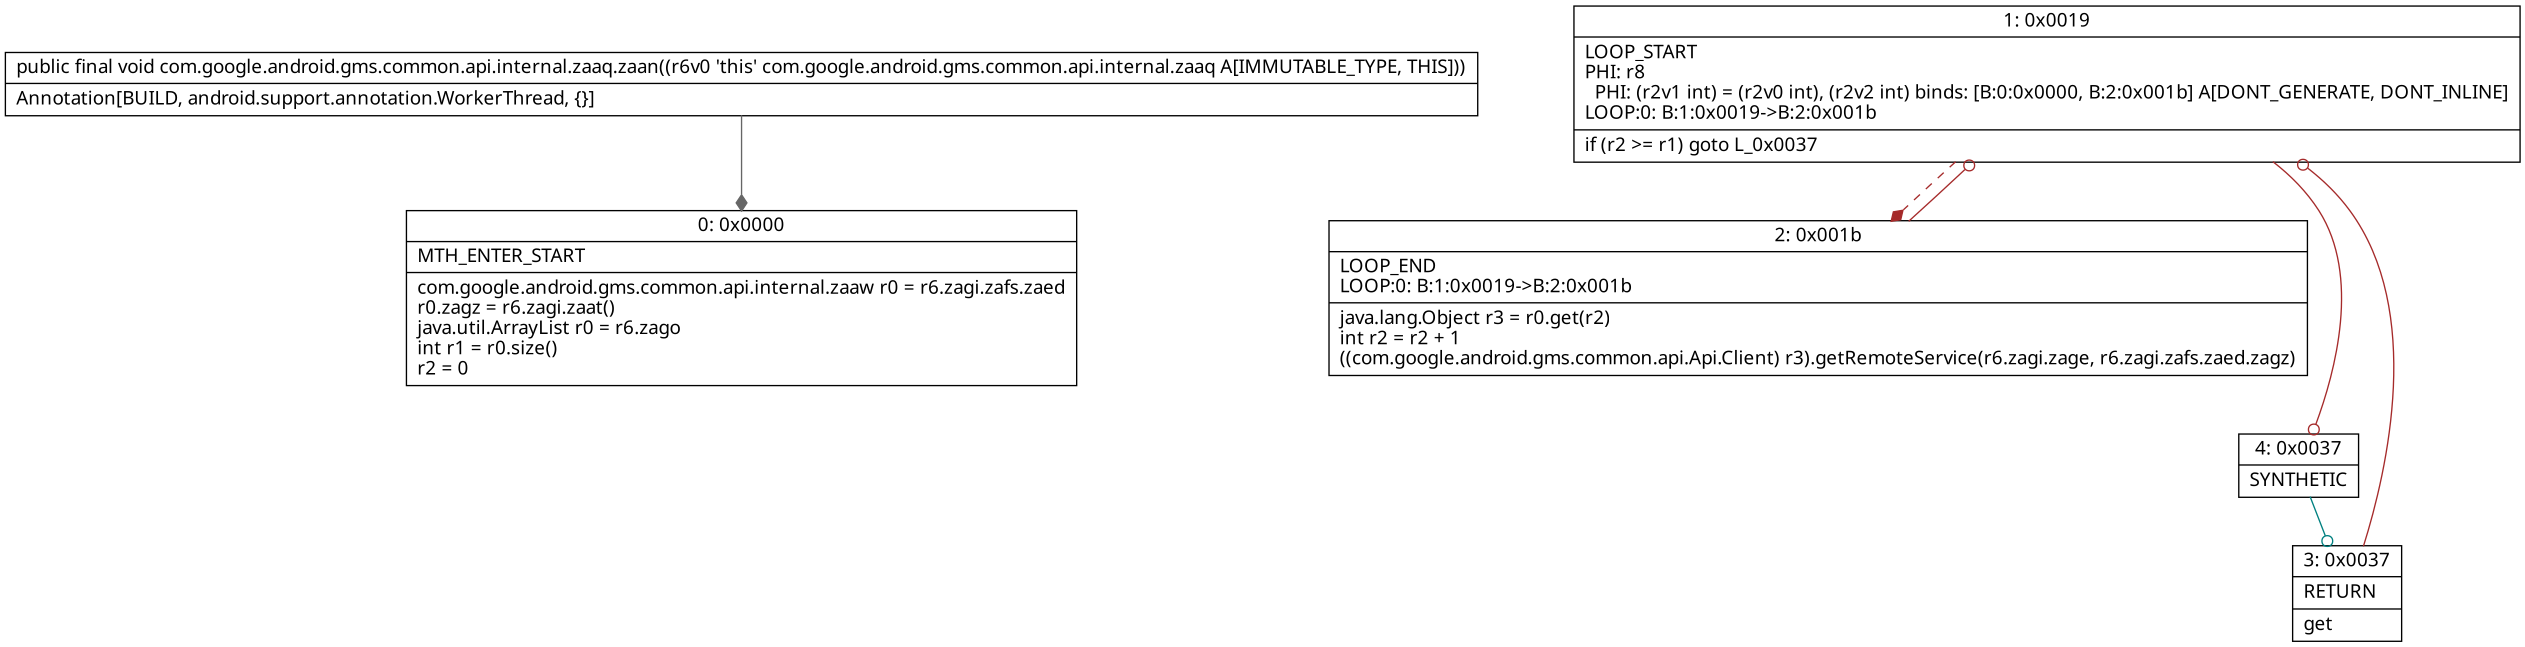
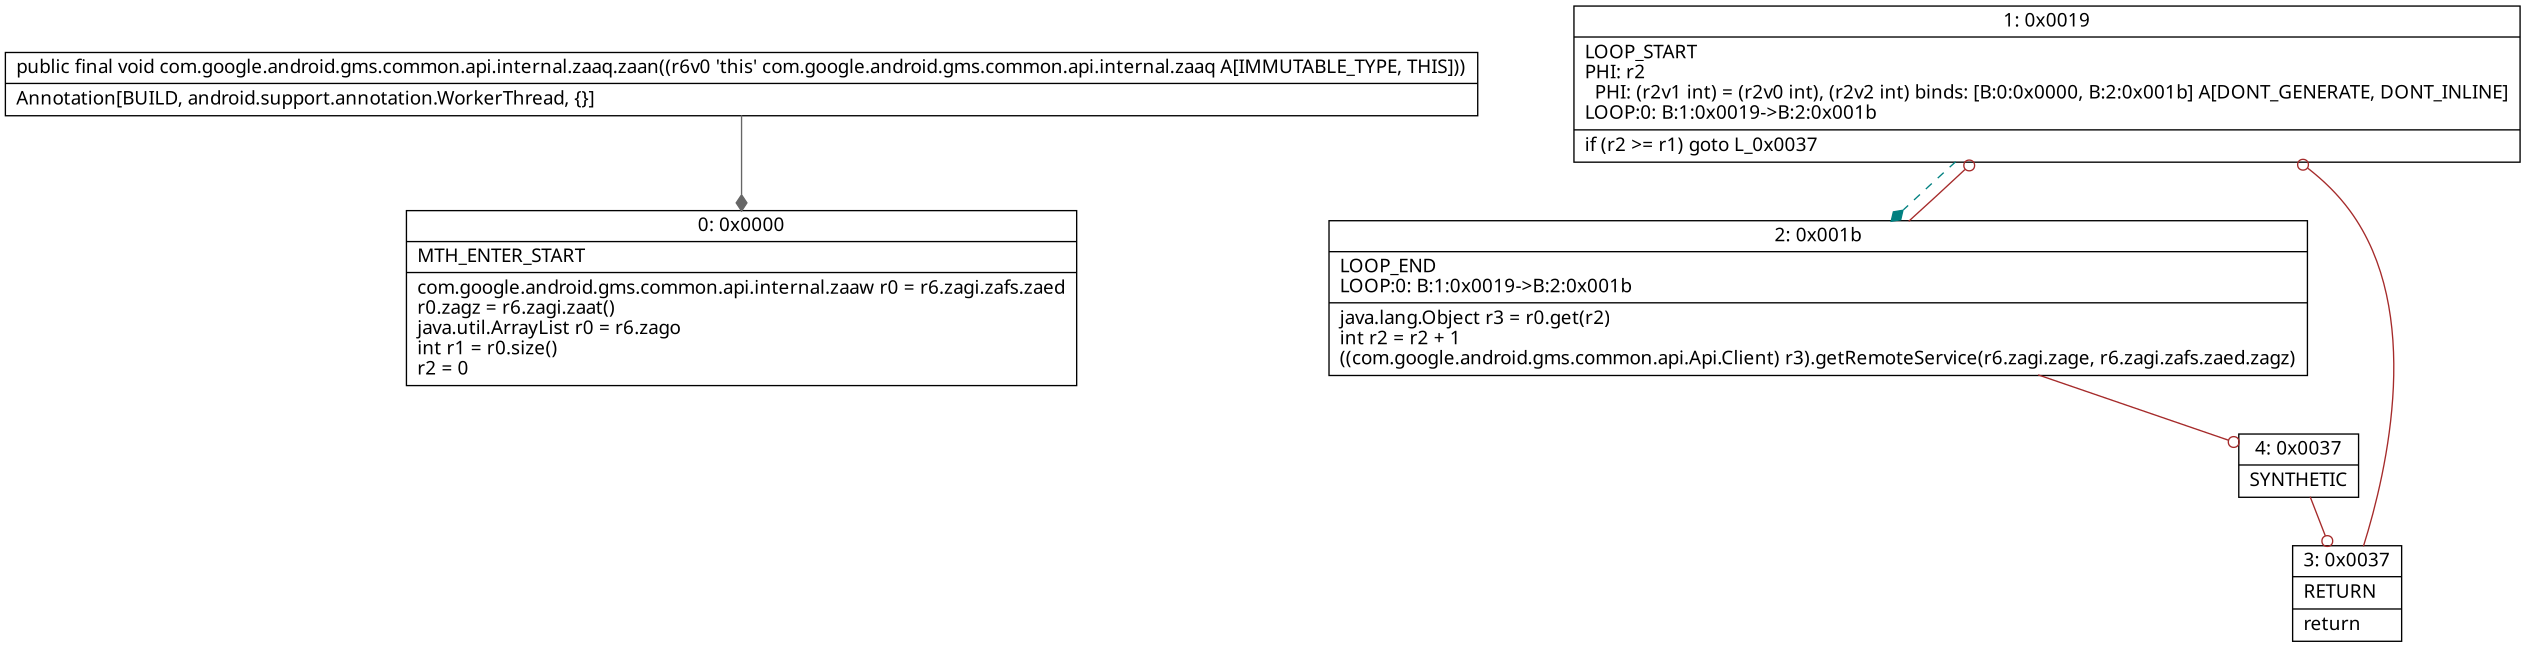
(1618, 73) -> (1618, 73)
(1929, 186) -> (1929, 186)
(2341, 283) -> (2133, 408)
(2318, 516) -> (2318, 516)
(2318, 624) -> (2332, 624)
